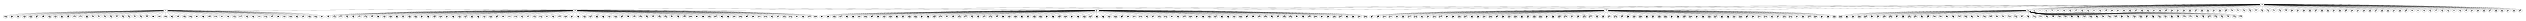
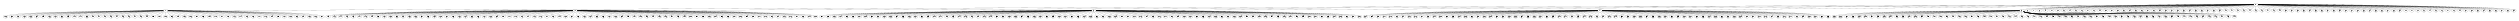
(866, 17) -> none
